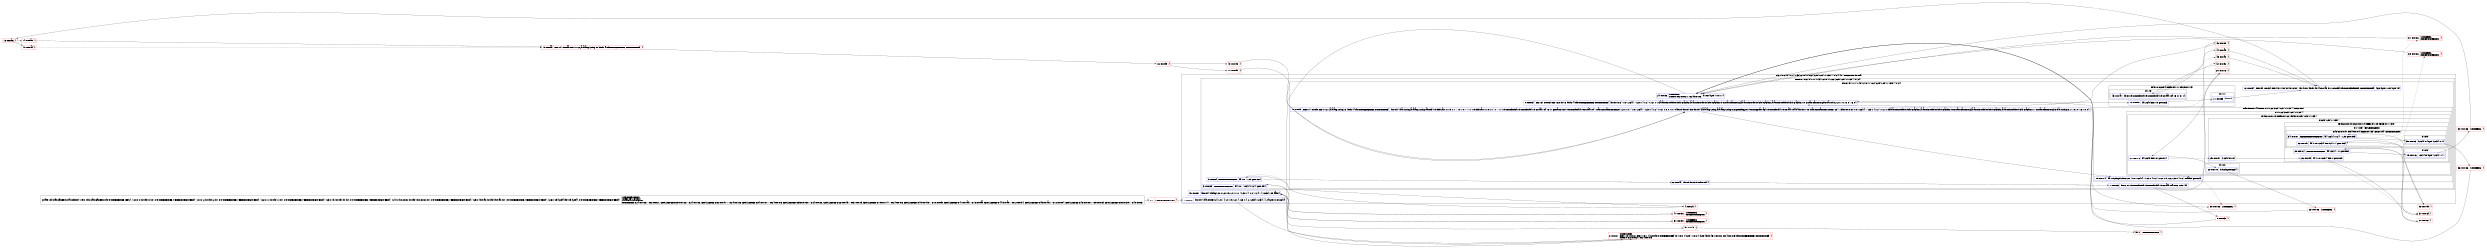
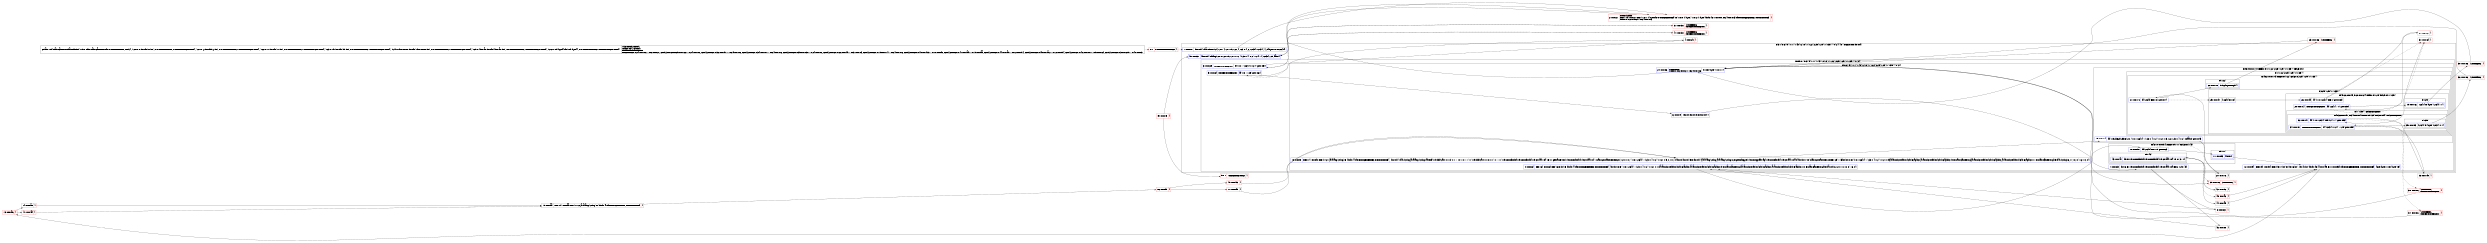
(2311, 137) -> (2311, 127)
(1468, 229) -> (1171, 83)
